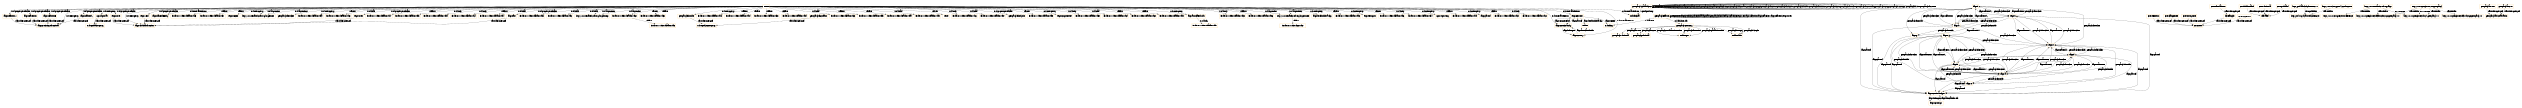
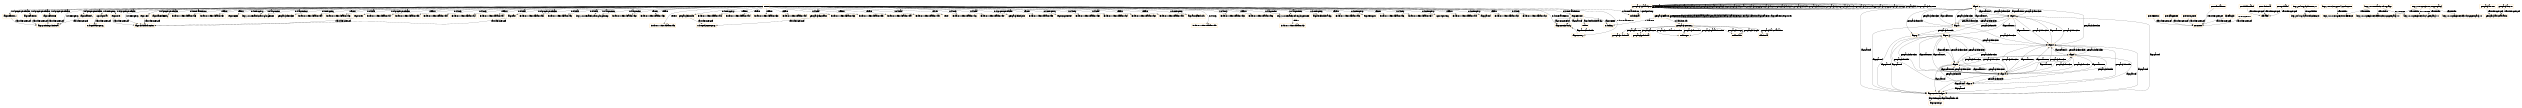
(2305, 7) -> (2305, 7)
(328, 11) -> (328, 11)
(2223, 11) -> (2207, 15)
(2321, 11) -> (2337, 11)
(643, 21) -> (711, 9)
(1199, 21) -> (993, 7)
(48, 26) -> (48, 26)
(1293, 26) -> (1293, 26)
(1565, 33) -> none
(1963, 33) -> (1982, 31)
none -> (1763, 36)
